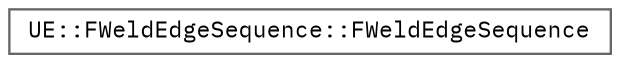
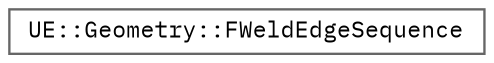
(310, 32) -> (247, 32)
